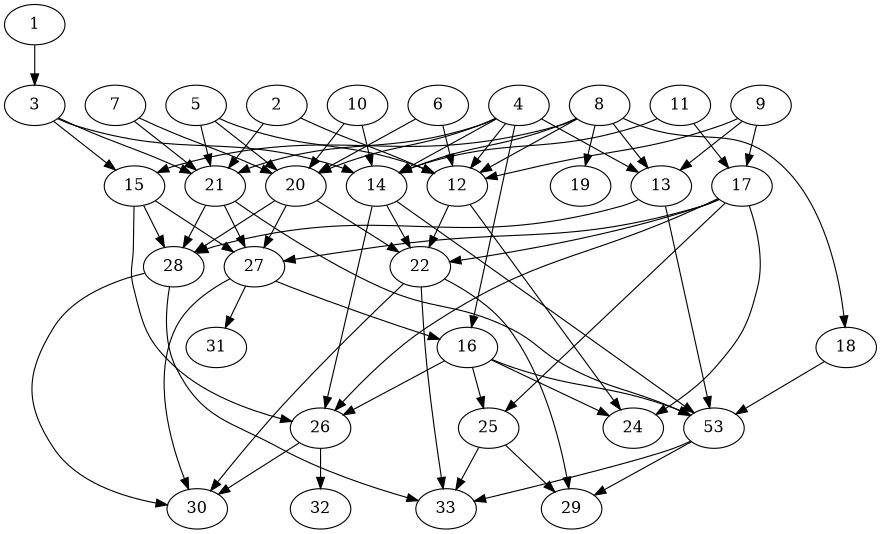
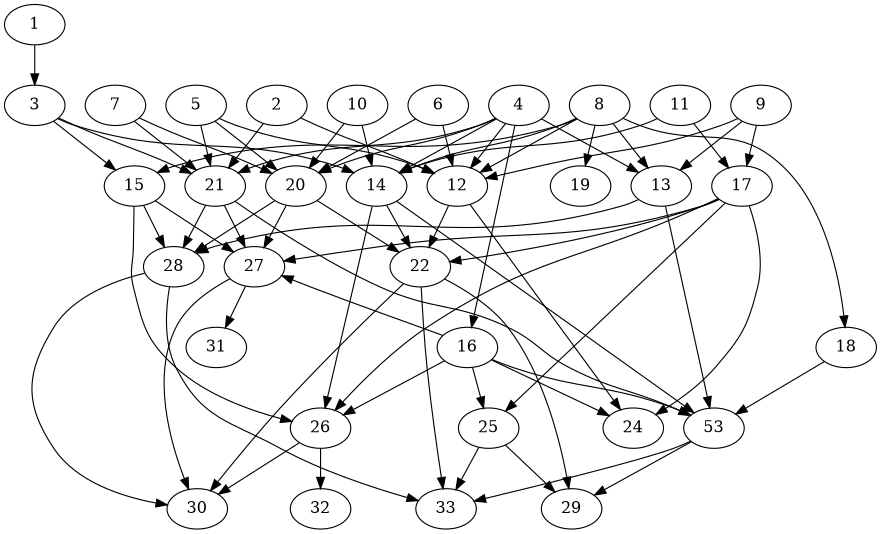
(356, 311) -> (367, 308)
